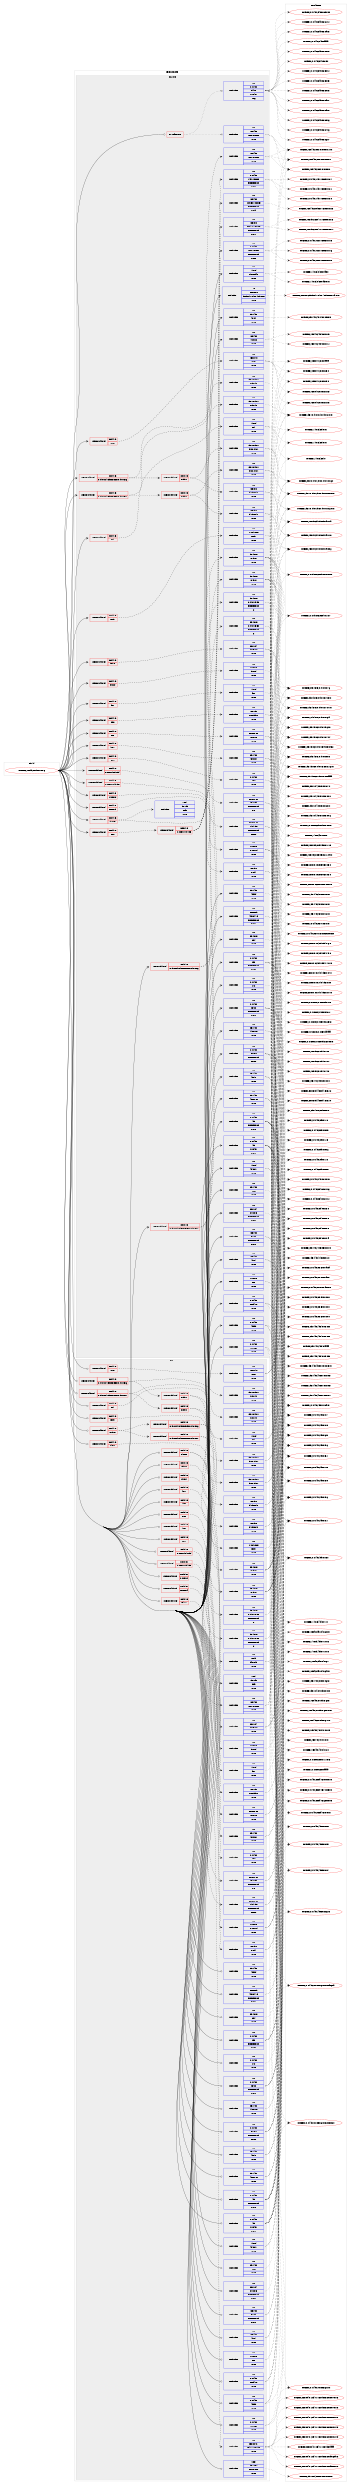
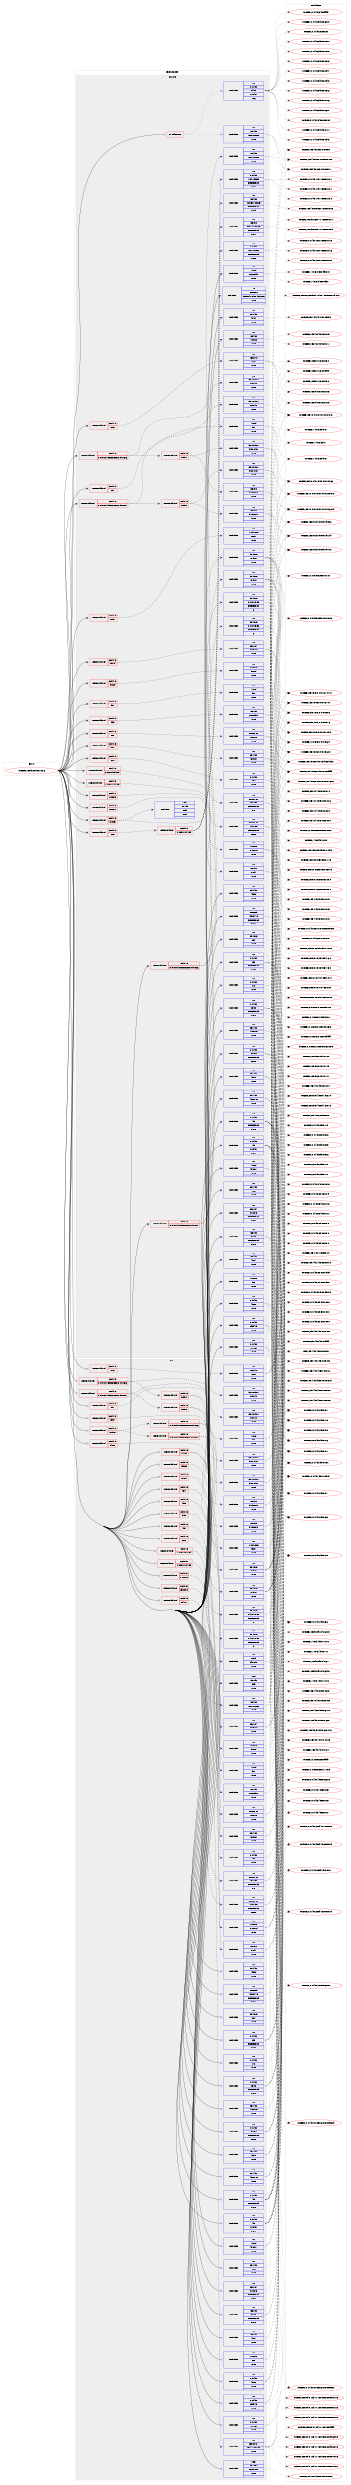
(316, 61) -> (316, 32)
(316, 1356) -> (316, 1351)
(316, 1740) -> none
